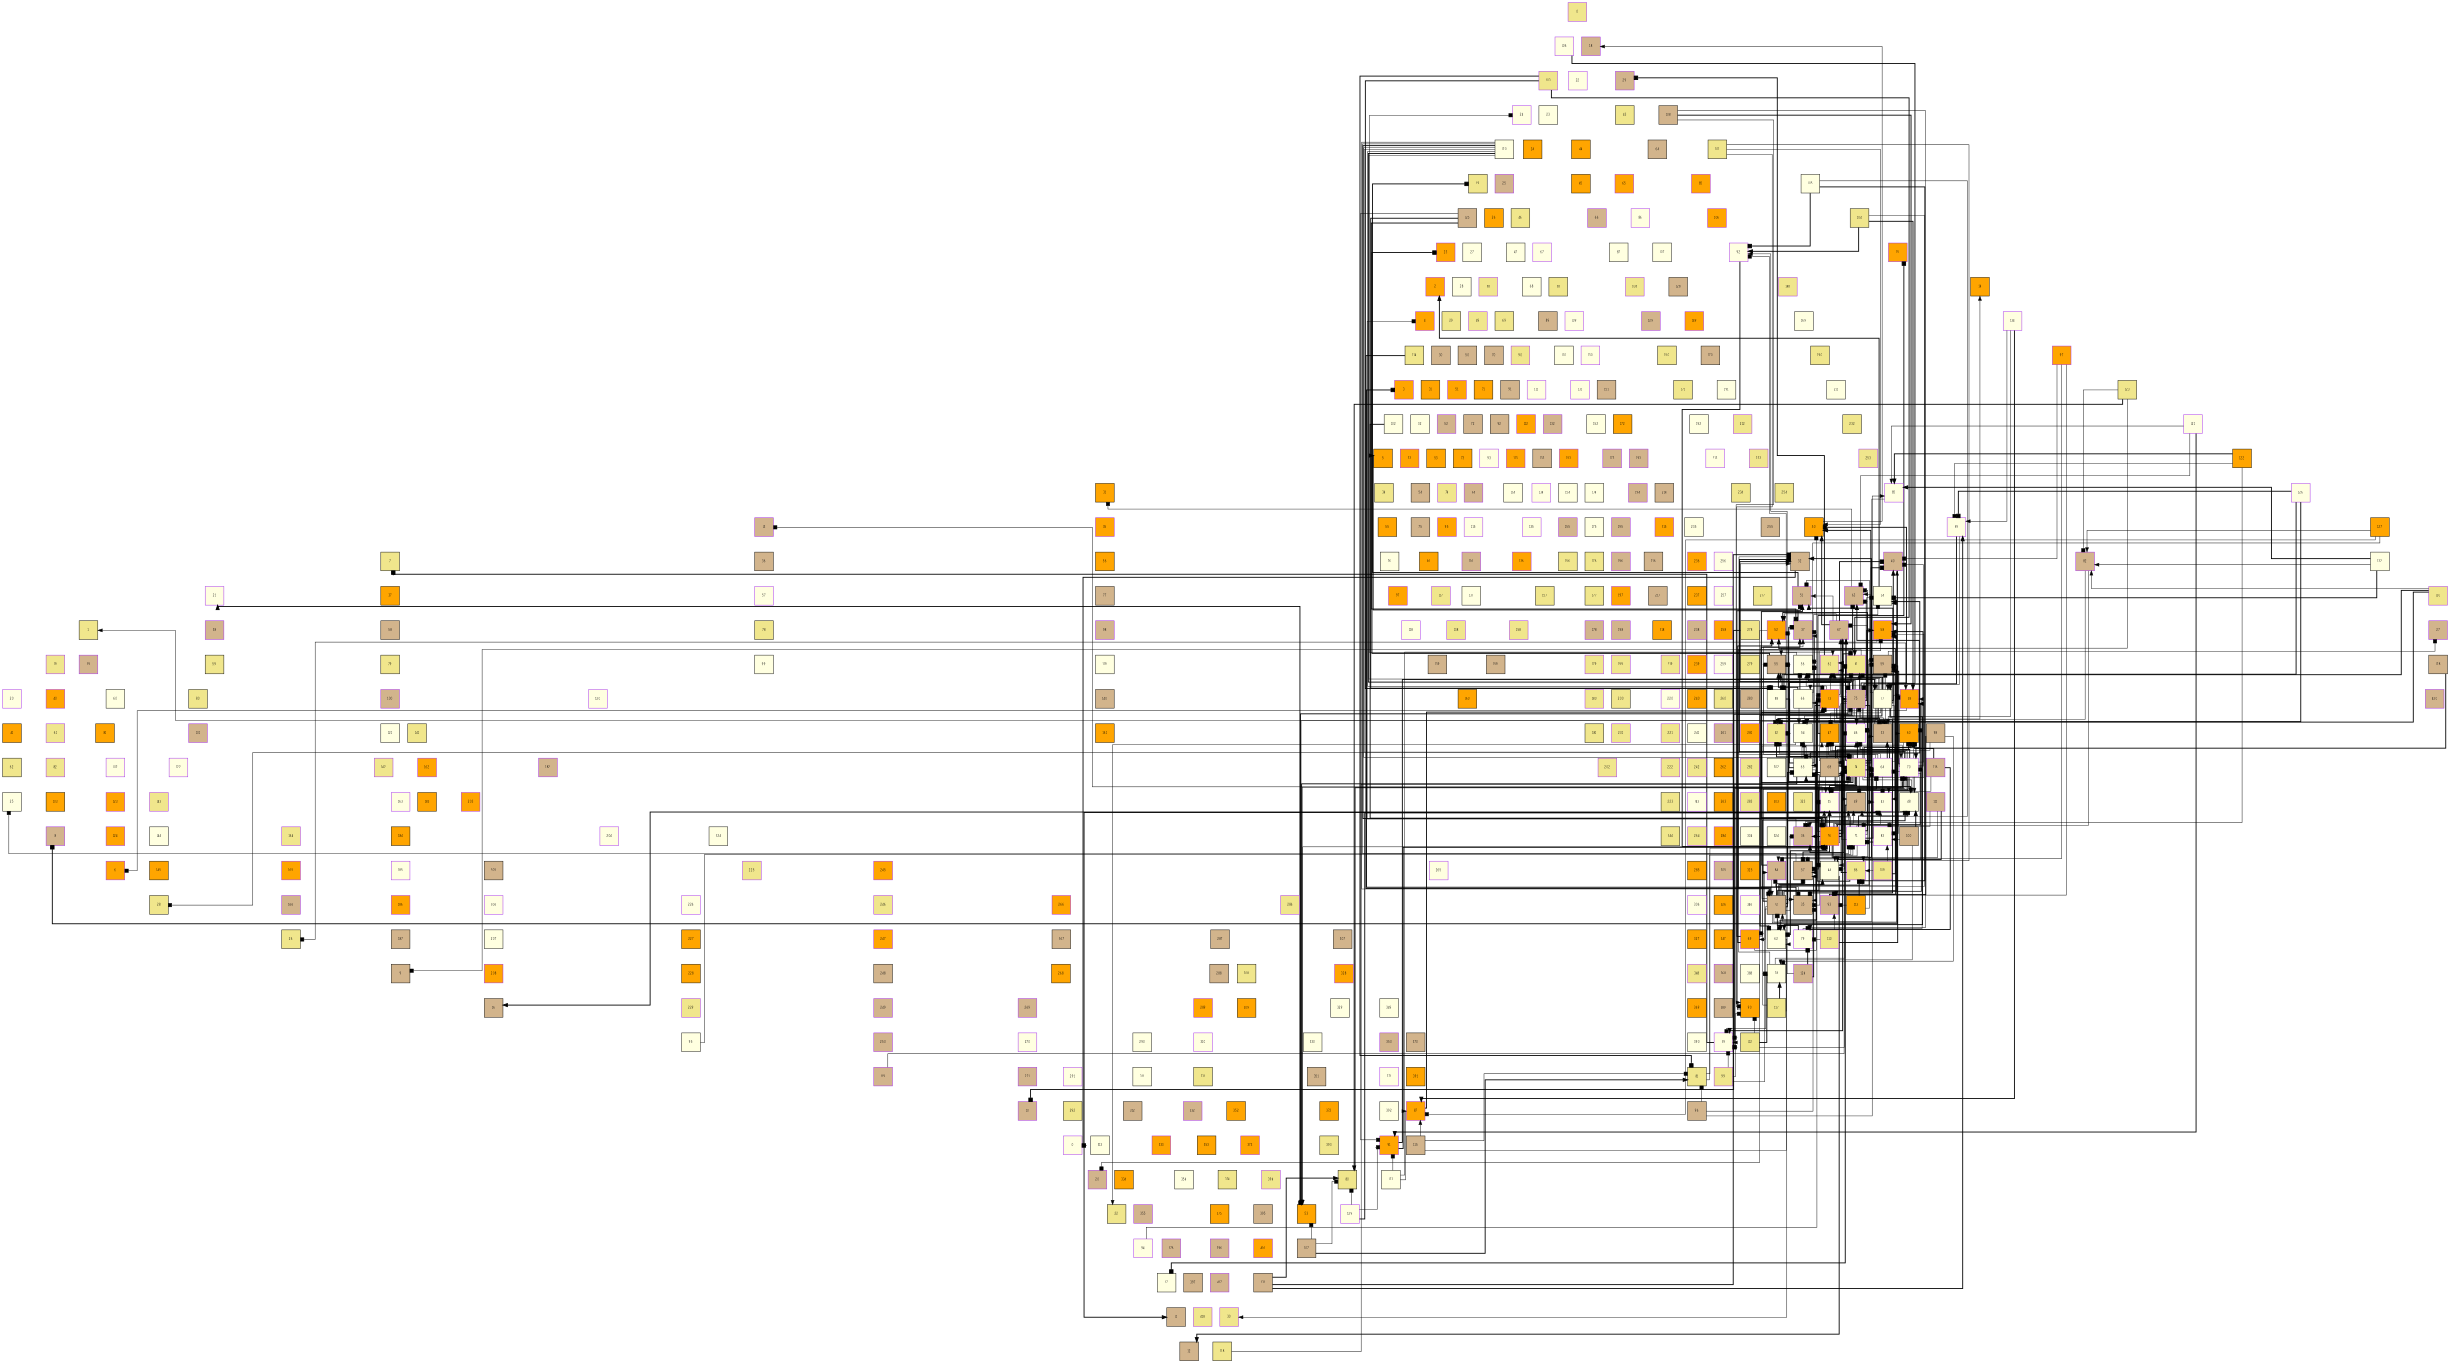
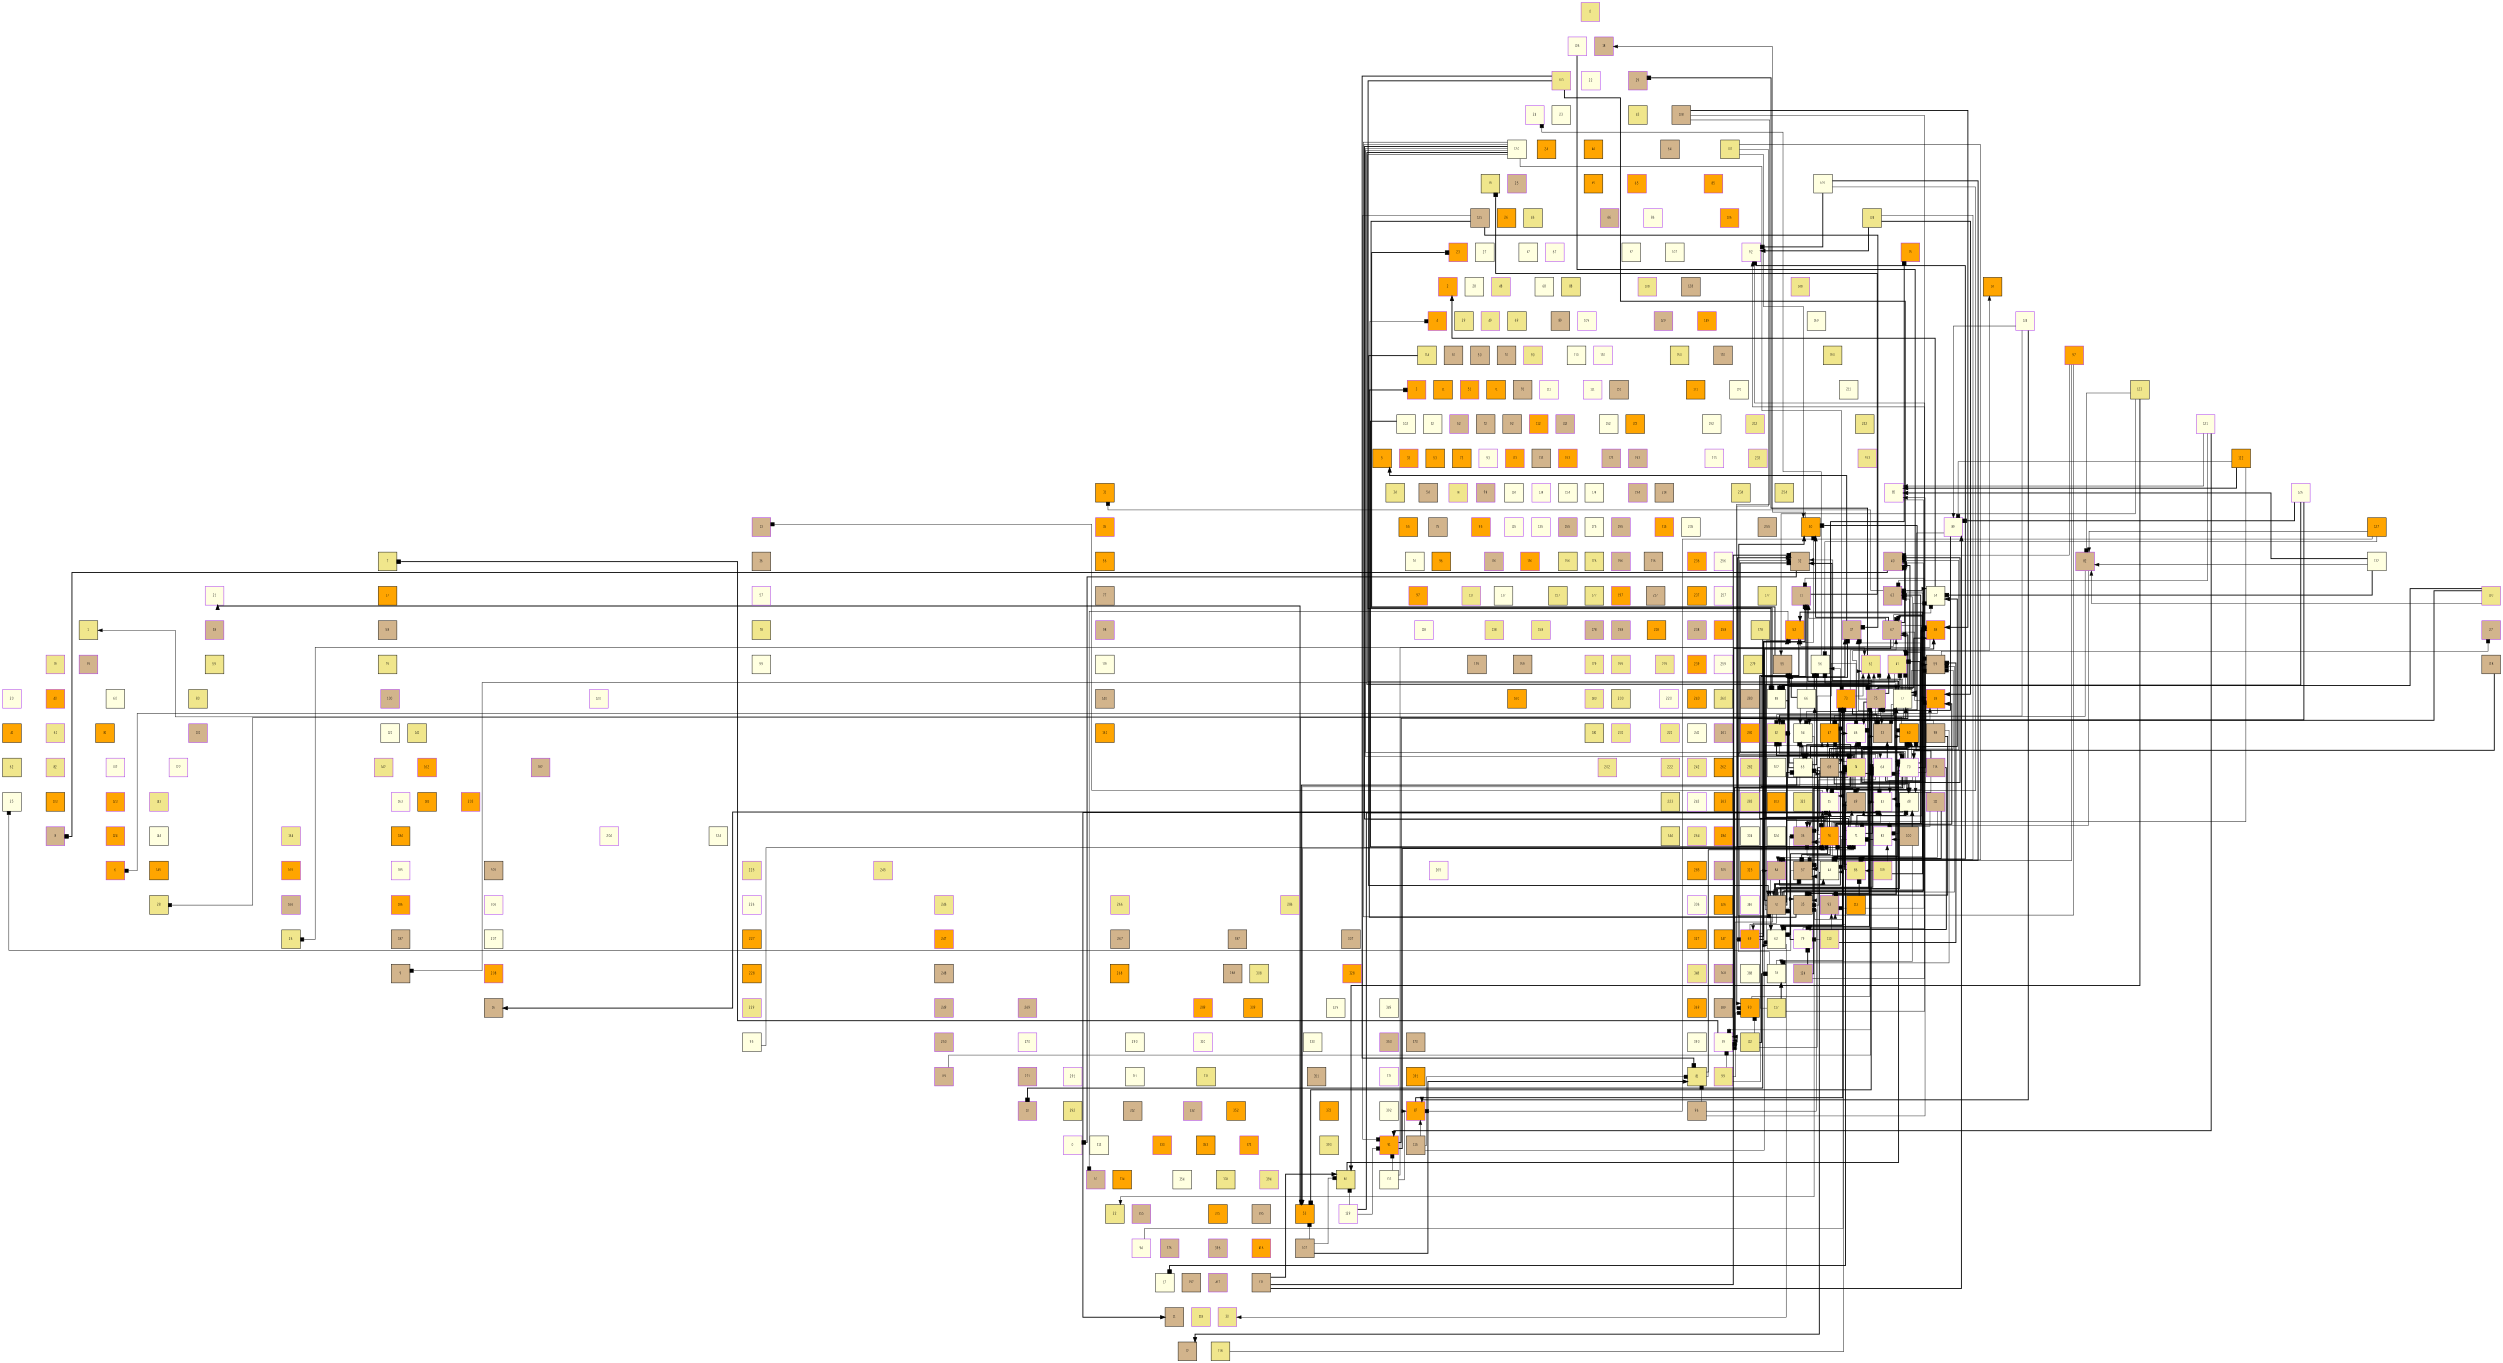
(1683, 390) -> (1696, 390)
(2435, 699) -> none
(1697, 802) -> (1697, 802)
(883, 871) -> (883, 871)
(1061, 905) -> (1120, 905)
